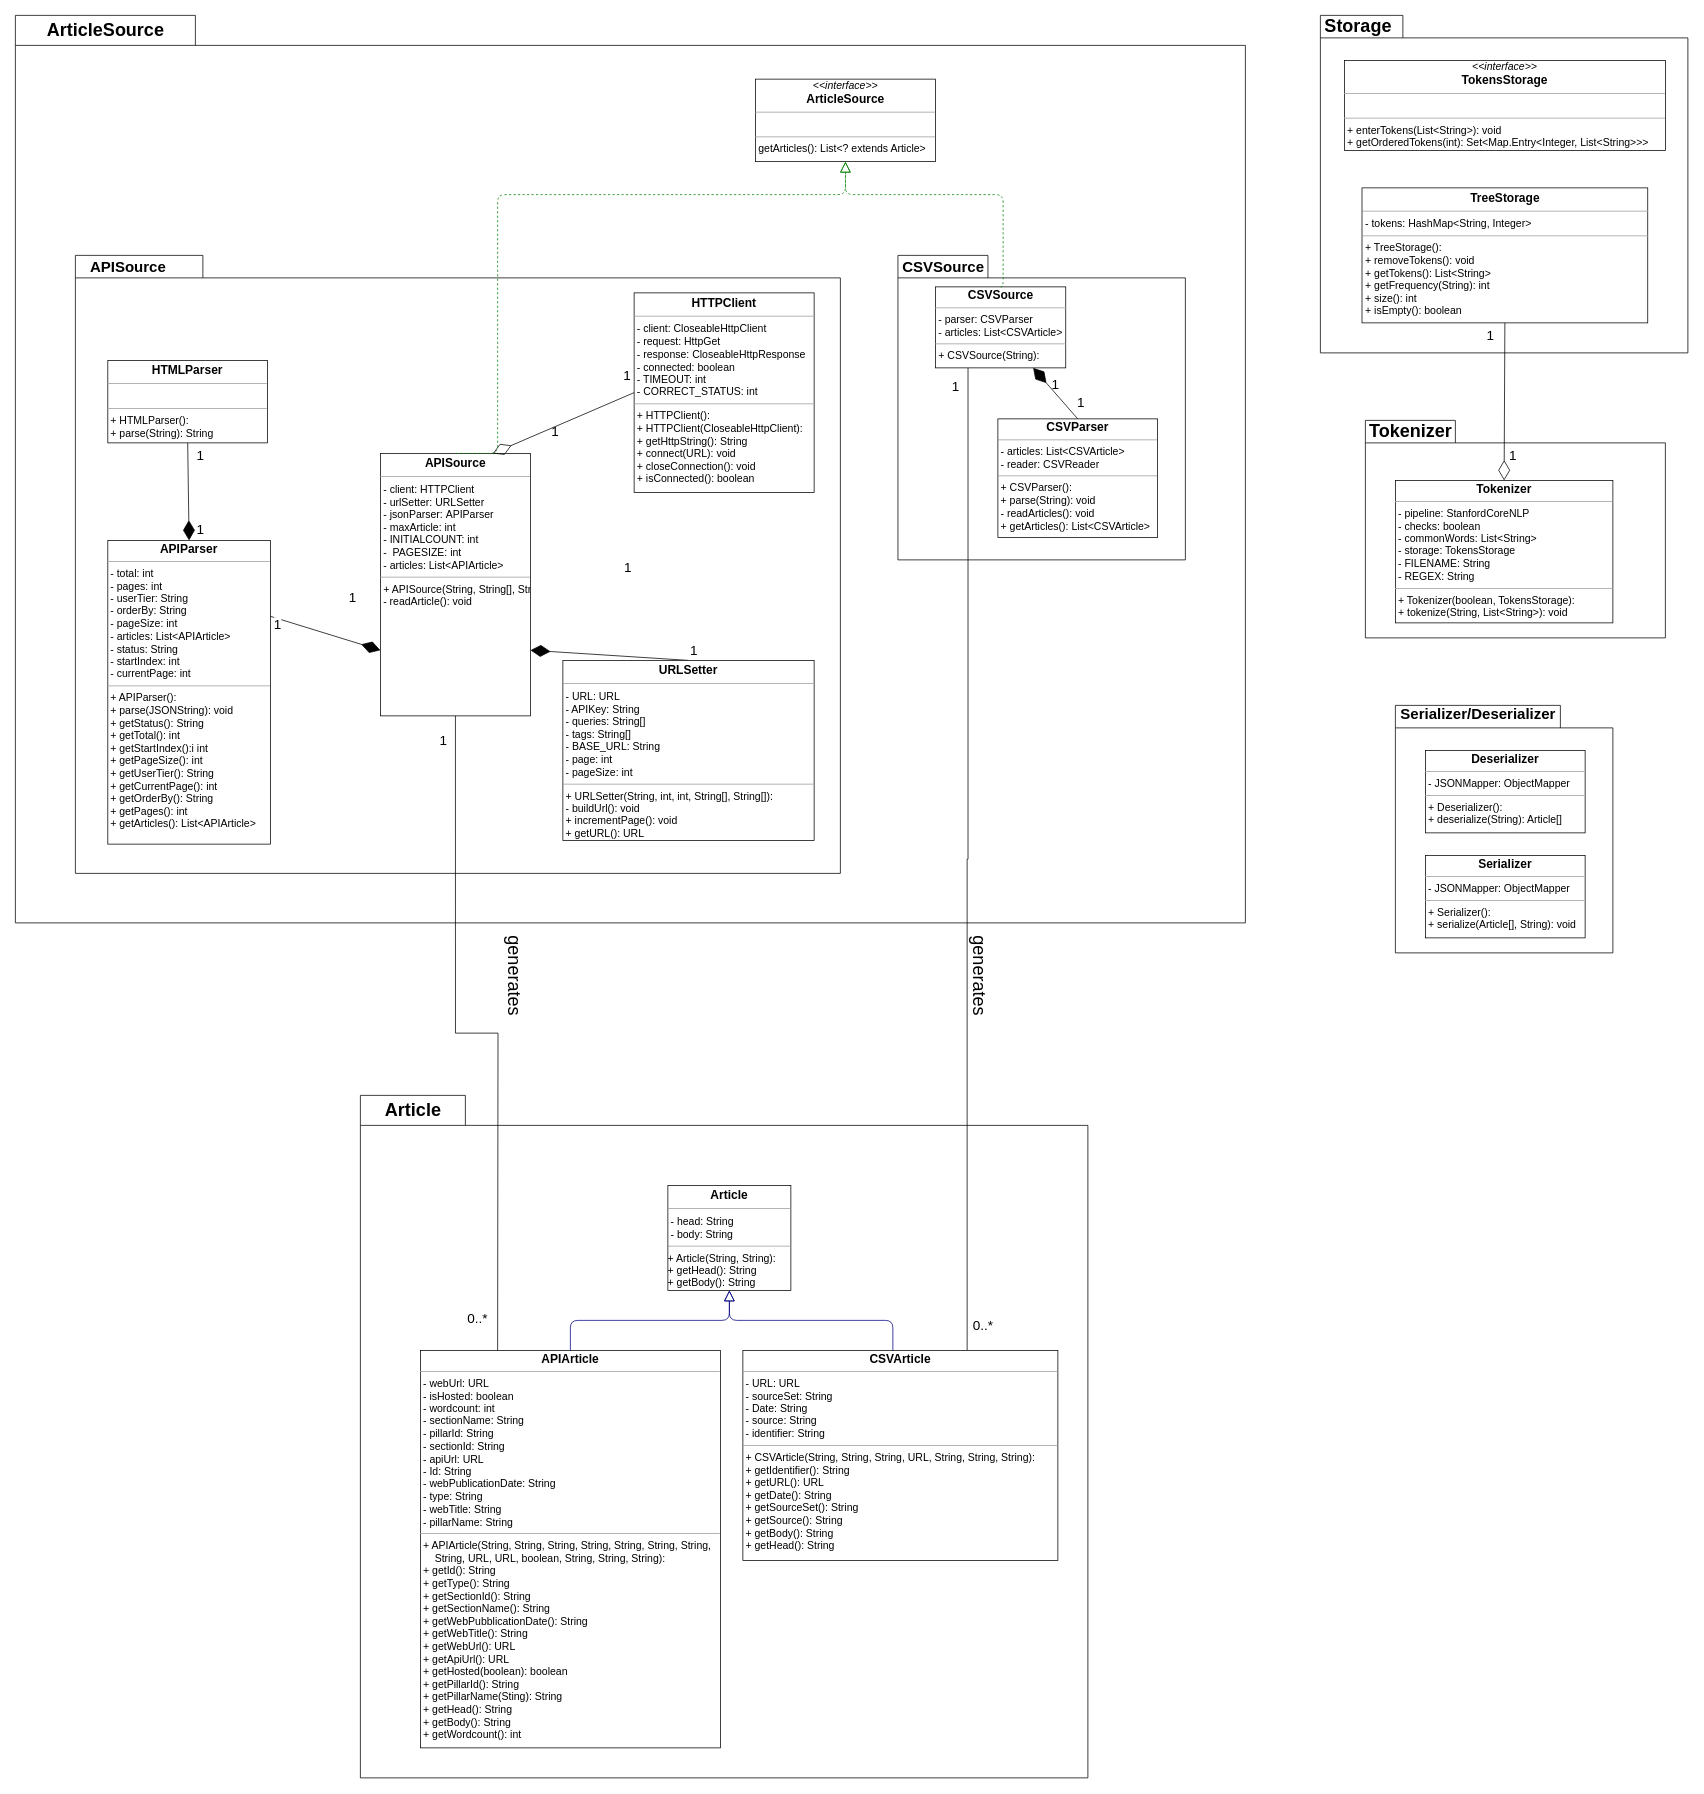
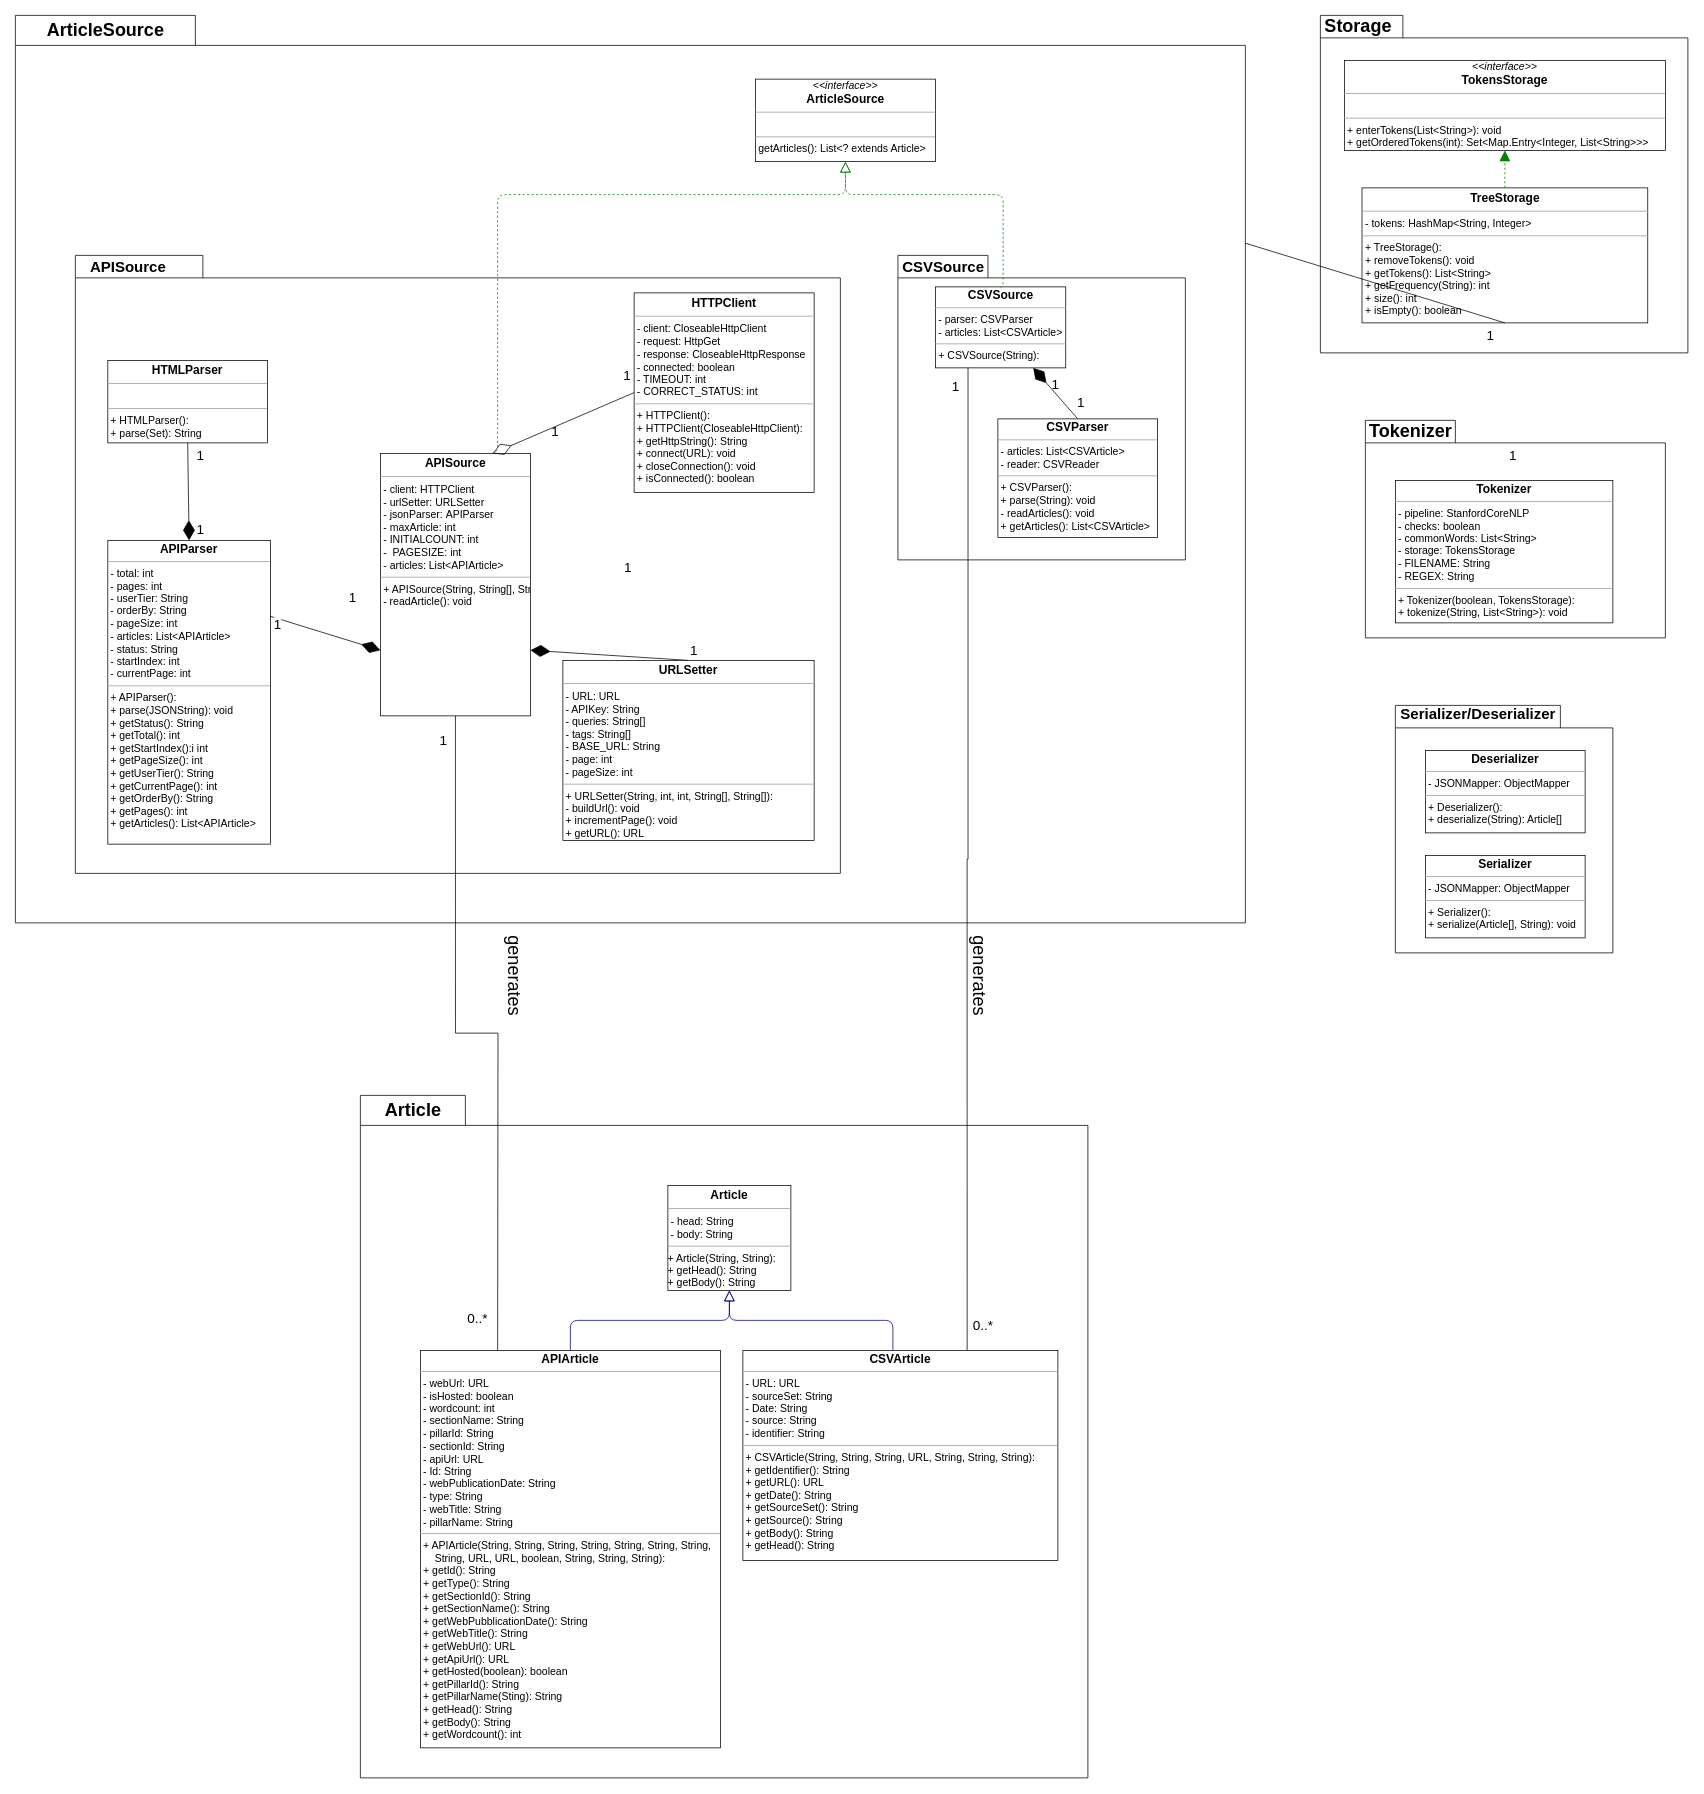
none -> (1505, 162)
(168, 379) -> (161, 379)
(1505, 392) -> (1375, 283)
